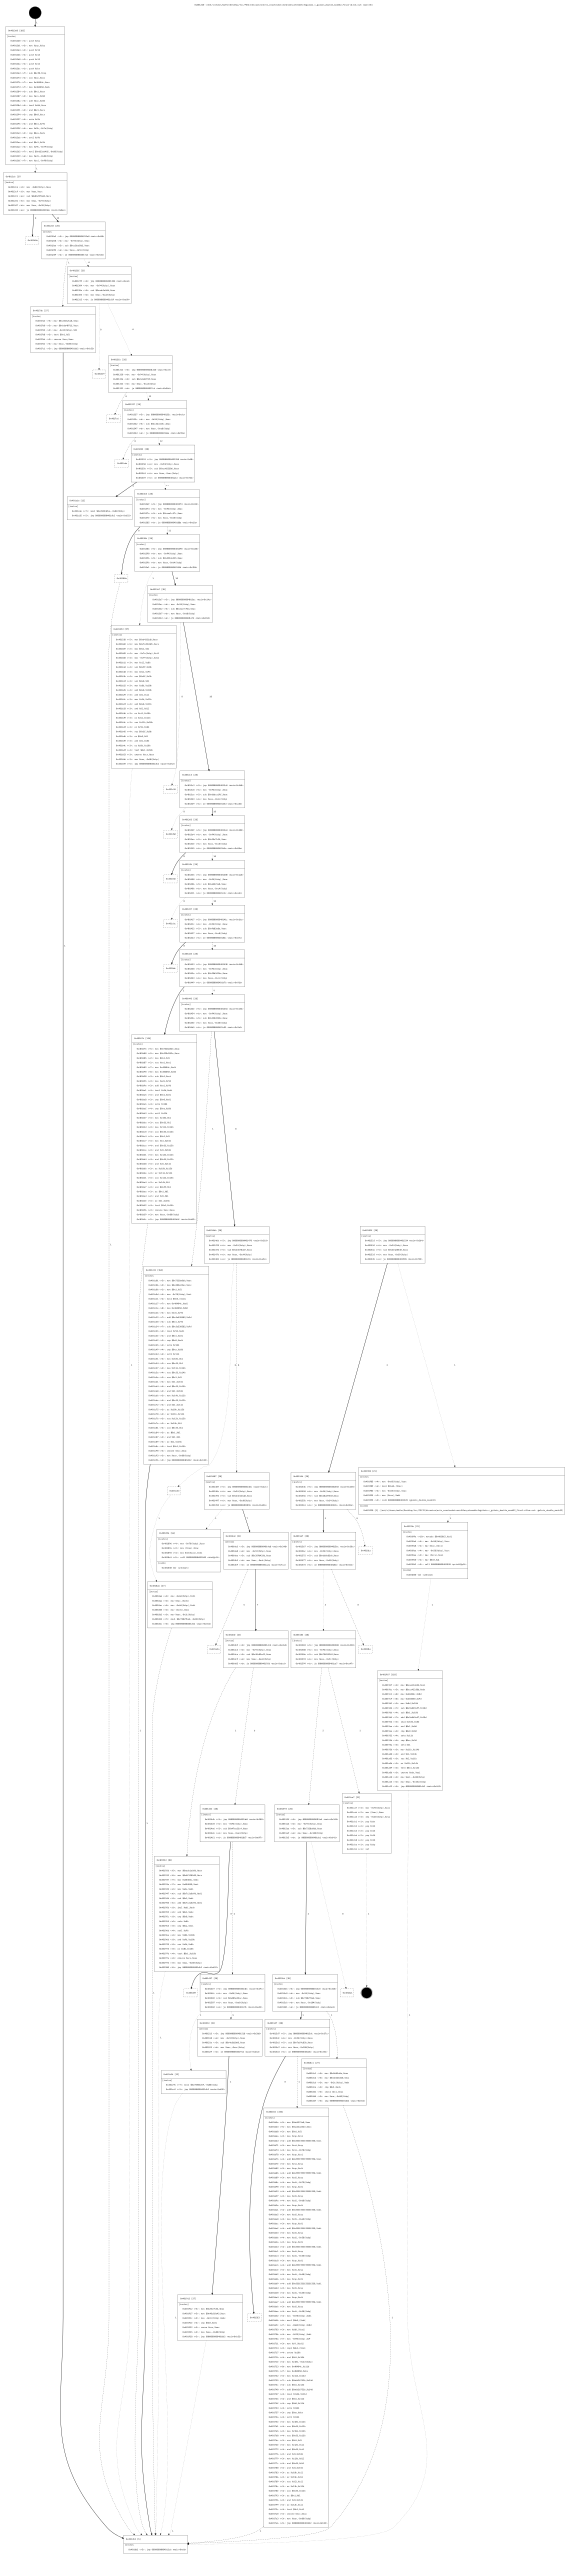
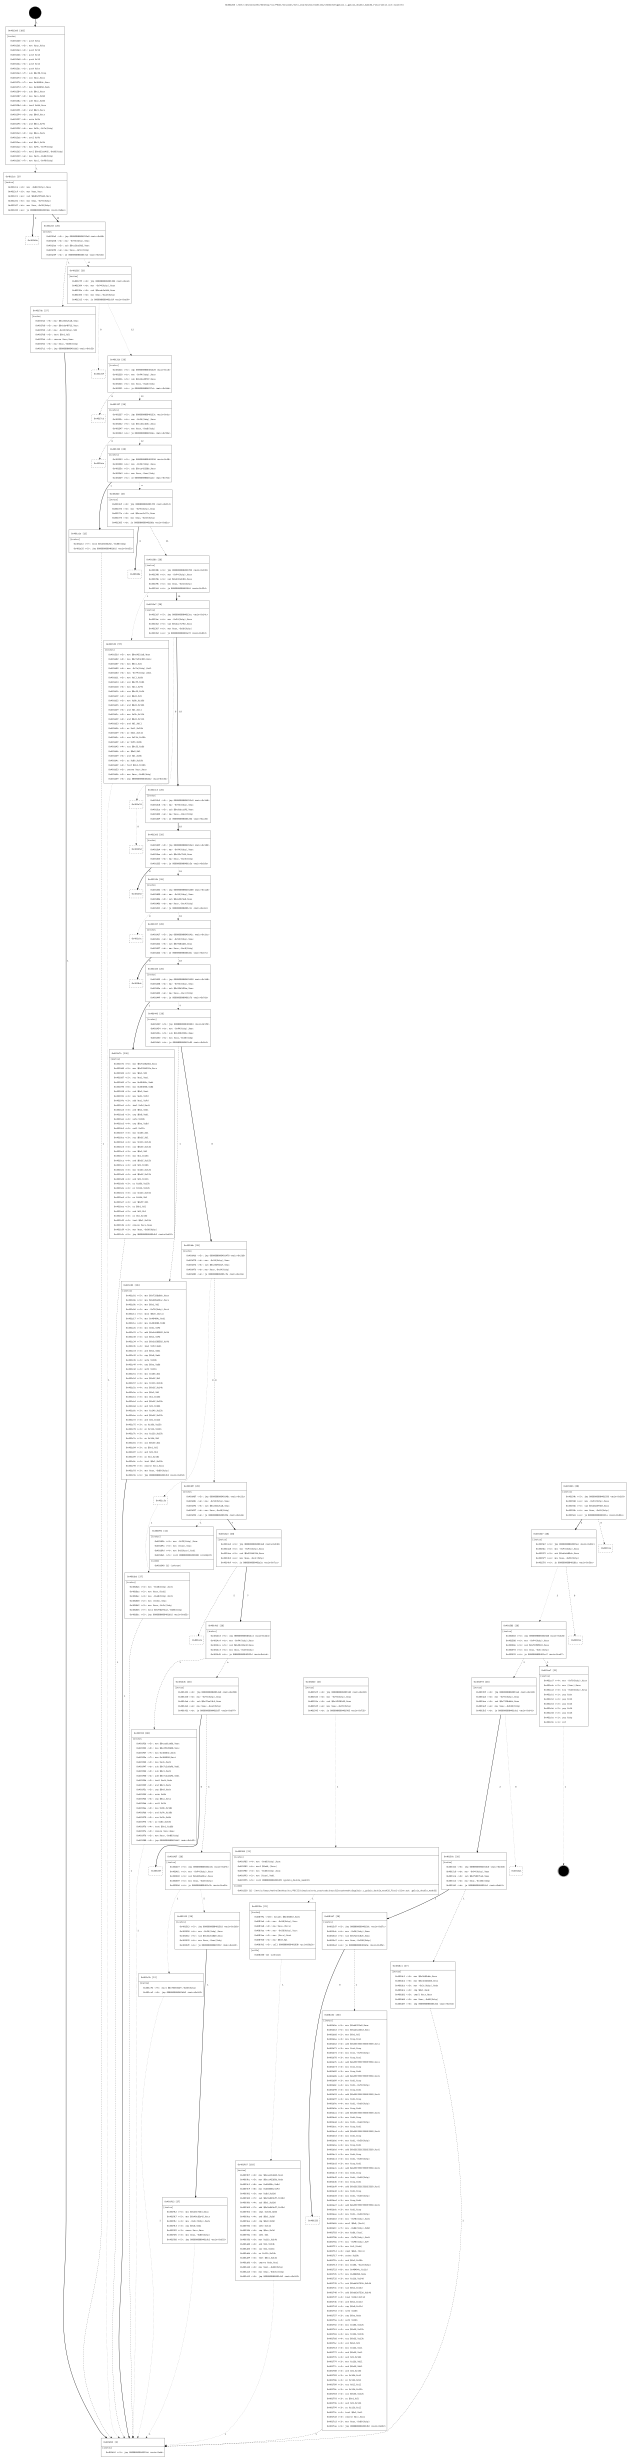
(177, 817) -> (136, 826)
(358, 1367) -> none
(109, 1562) -> (101, 1499)
